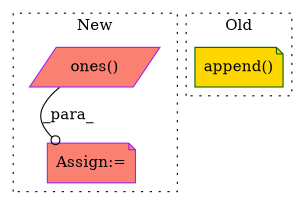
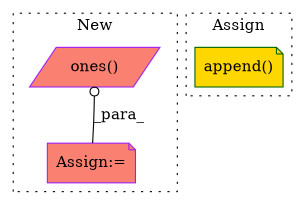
(239, 26) -> (239, 26)
(41, 111) -> (94, 120)
